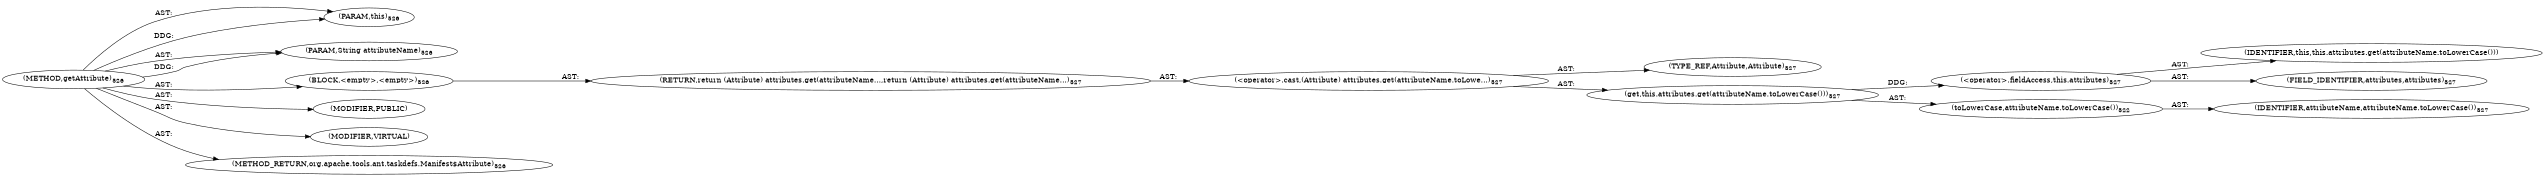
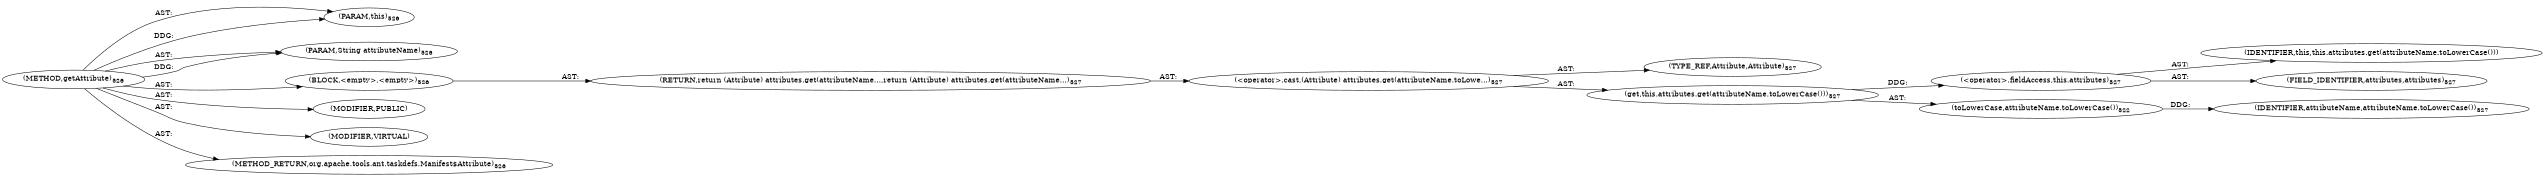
(2182, 105) -> (2182, 105)
